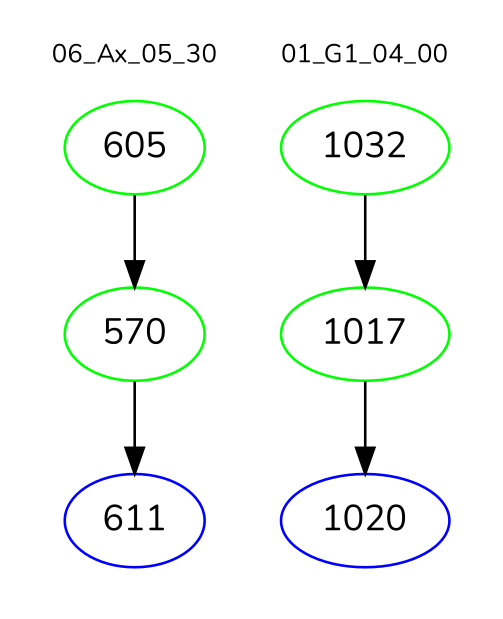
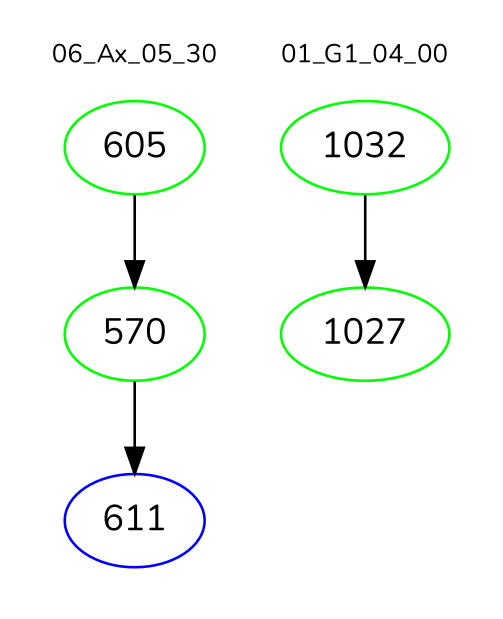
(365, 334) -> (365, 334)
(365, 521) -> none
